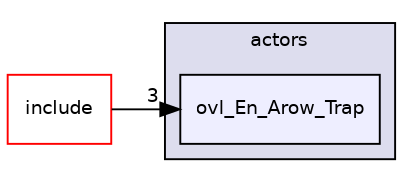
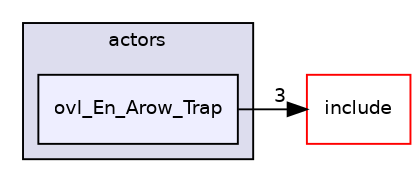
(136, 109) -> (265, 109)
